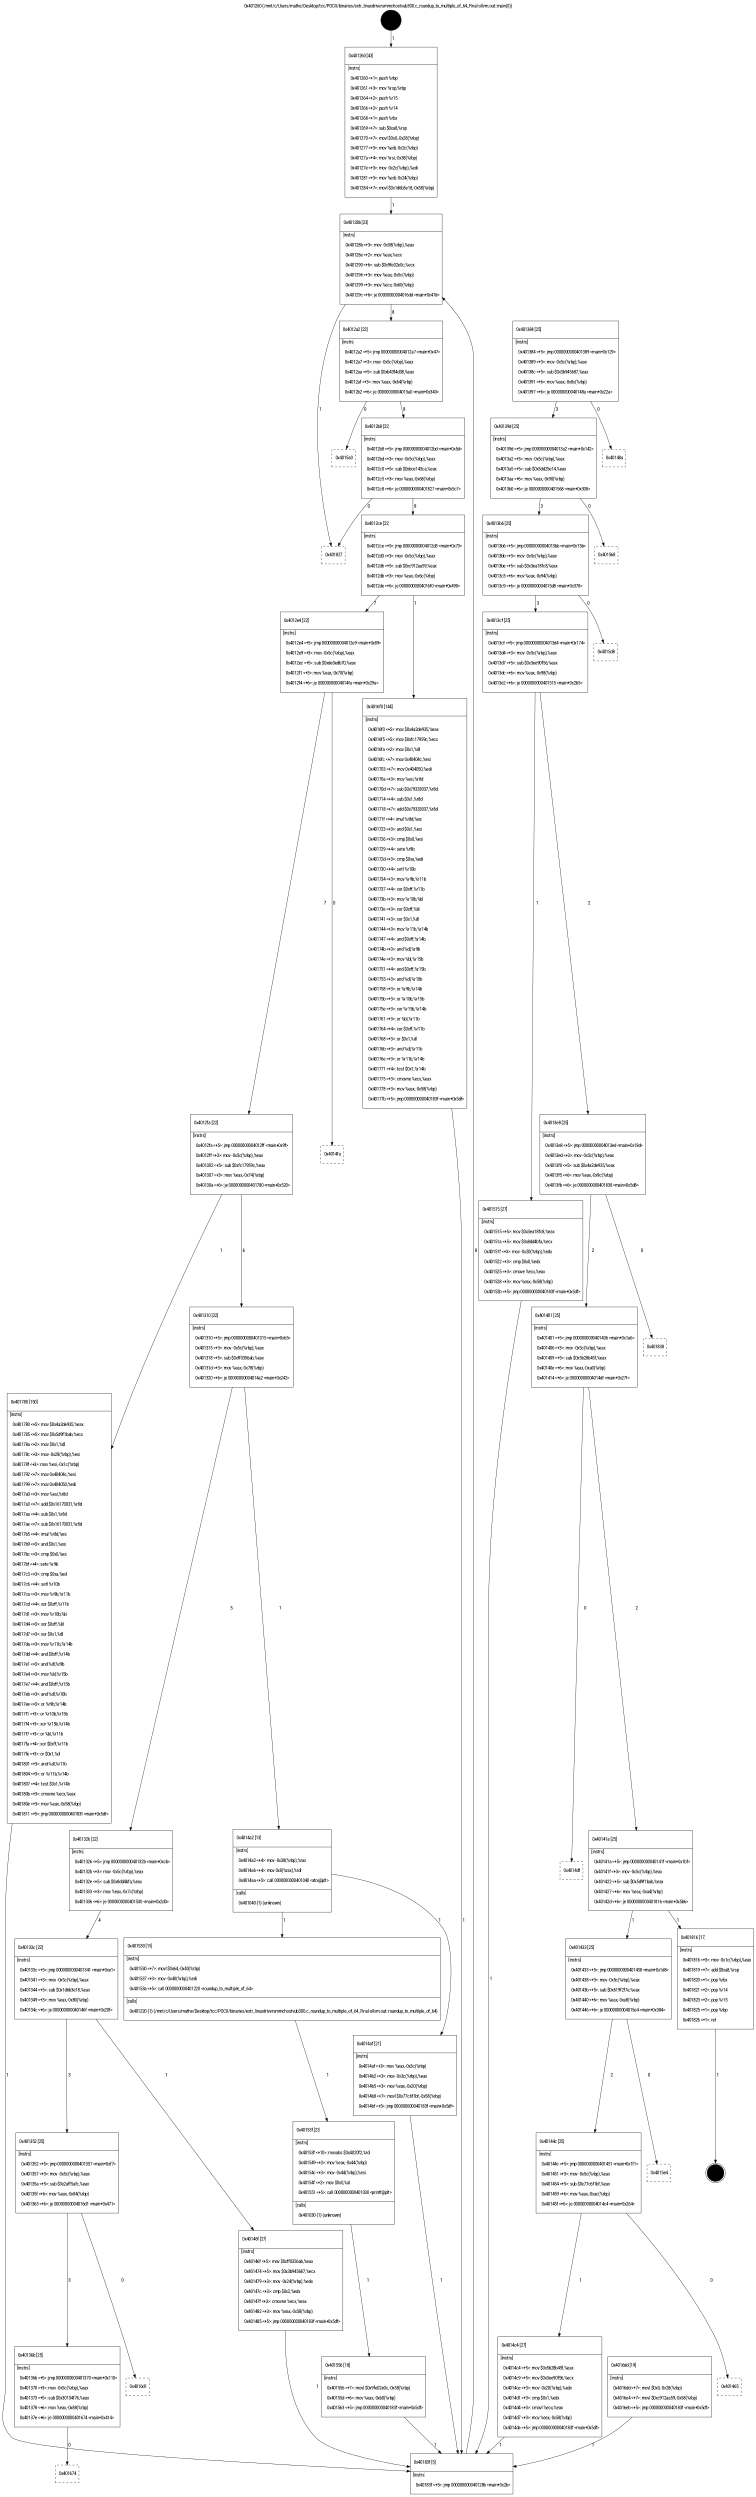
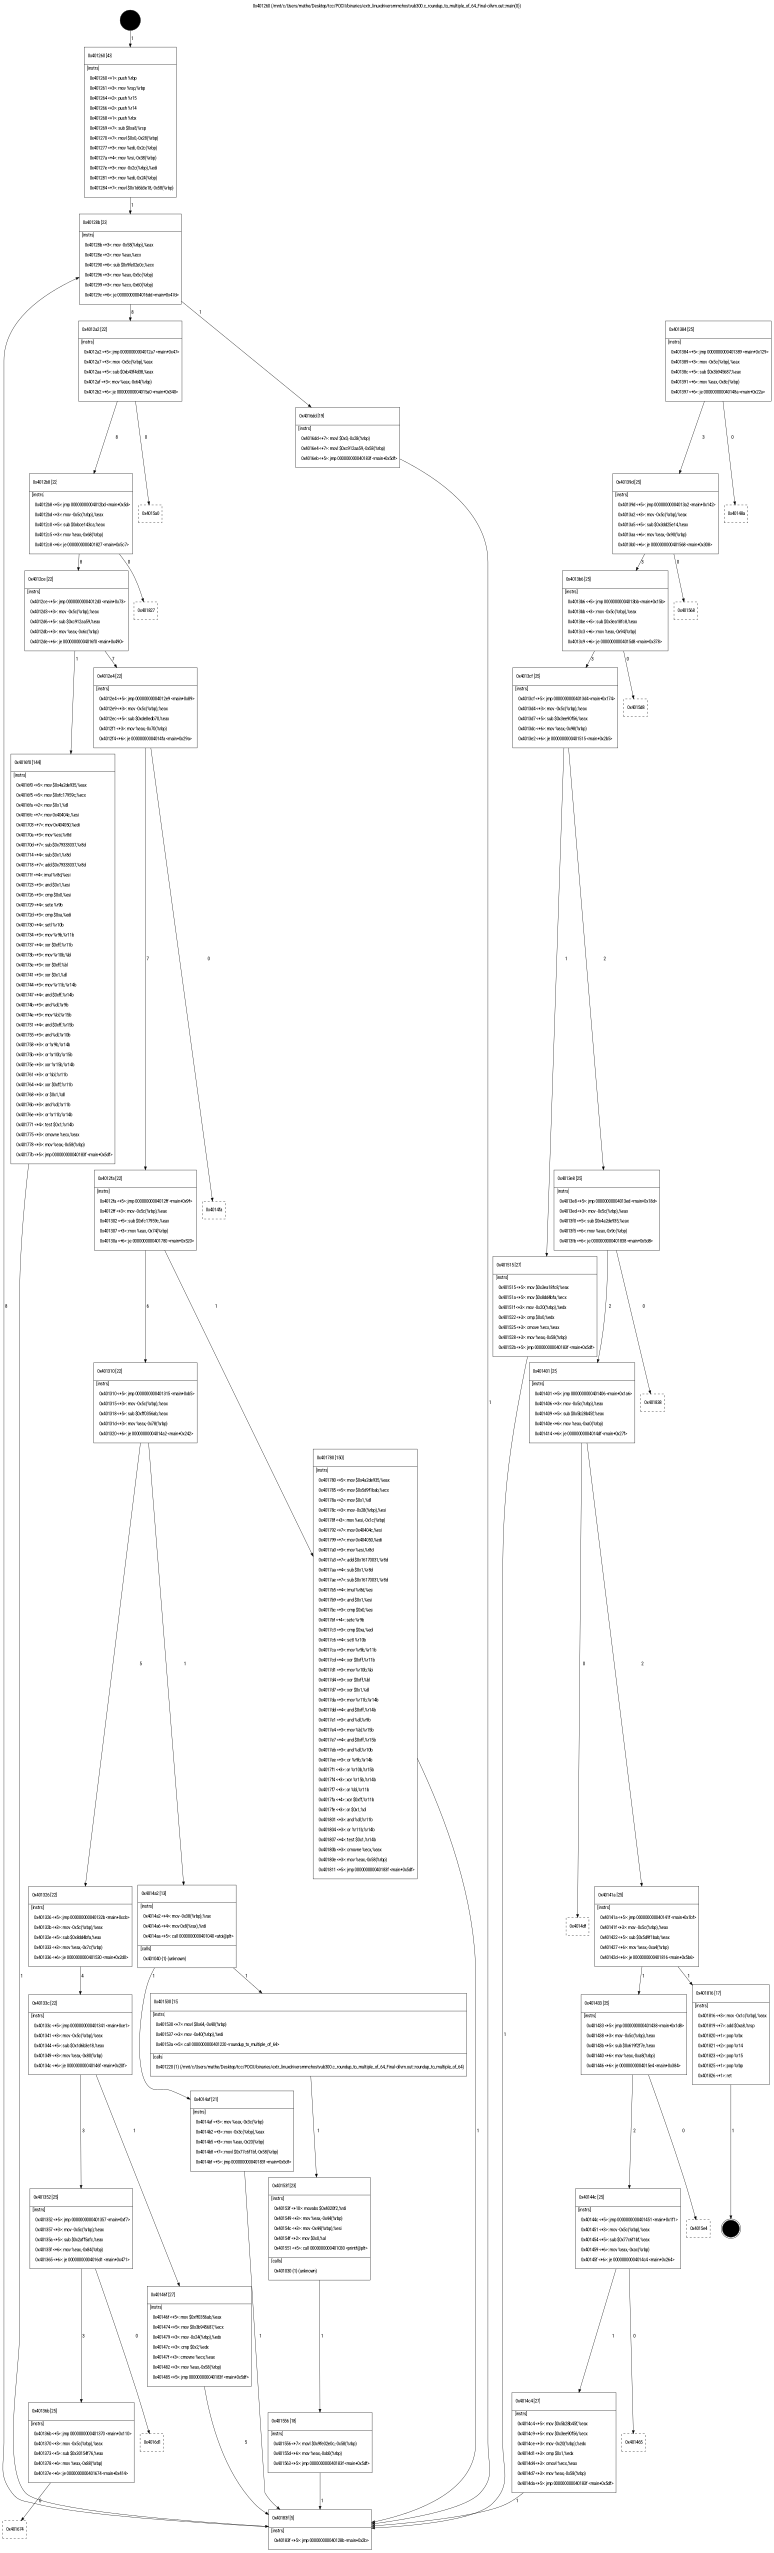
(318, 422) -> (245, 353)
(317, 2387) -> (245, 2443)
